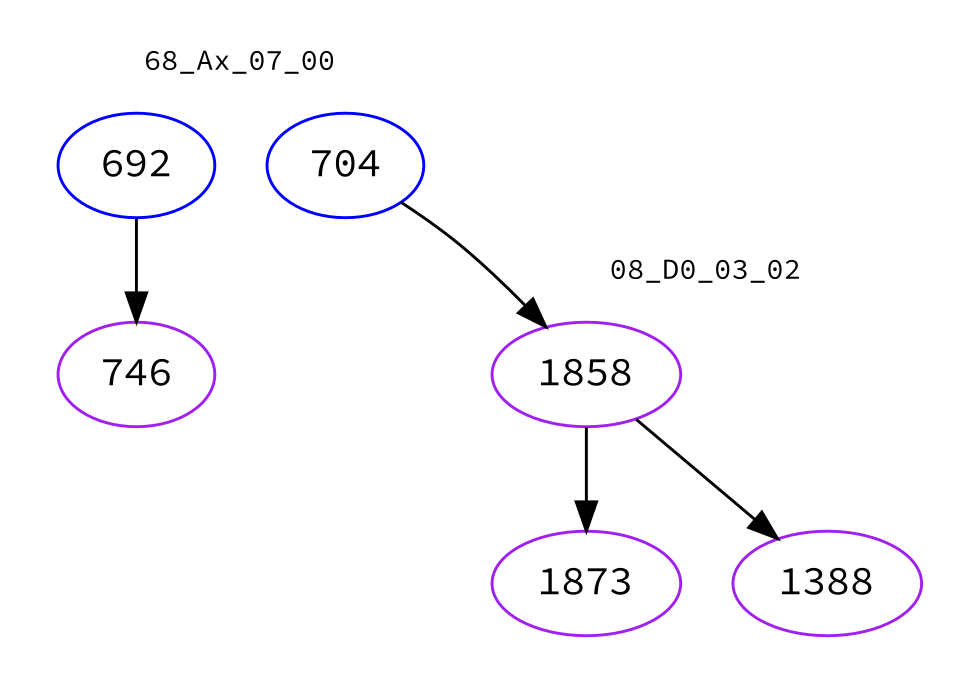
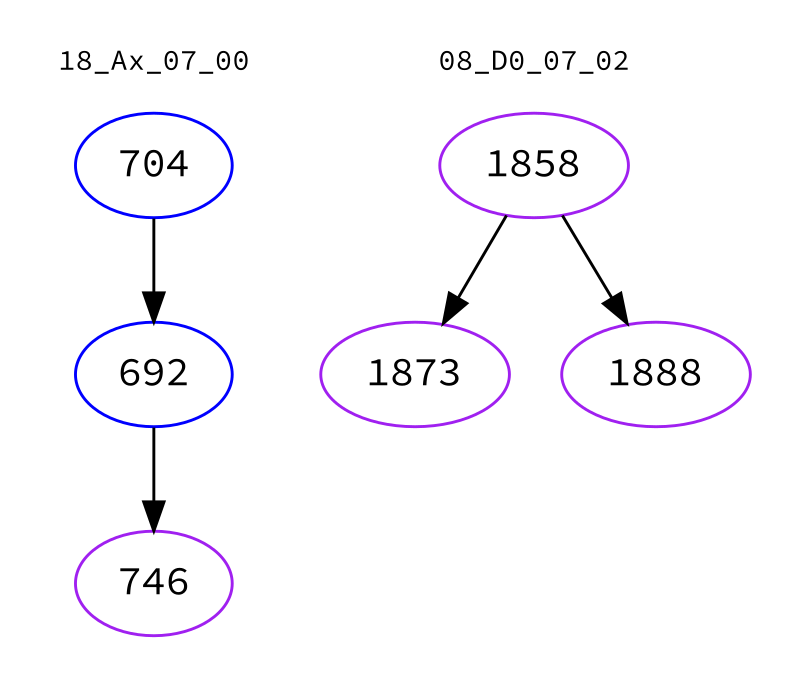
(241, 62) -> (155, 62)
(707, 271) -> (536, 62)
(490, 272) -> (154, 256)
(827, 583) -> (656, 374)
